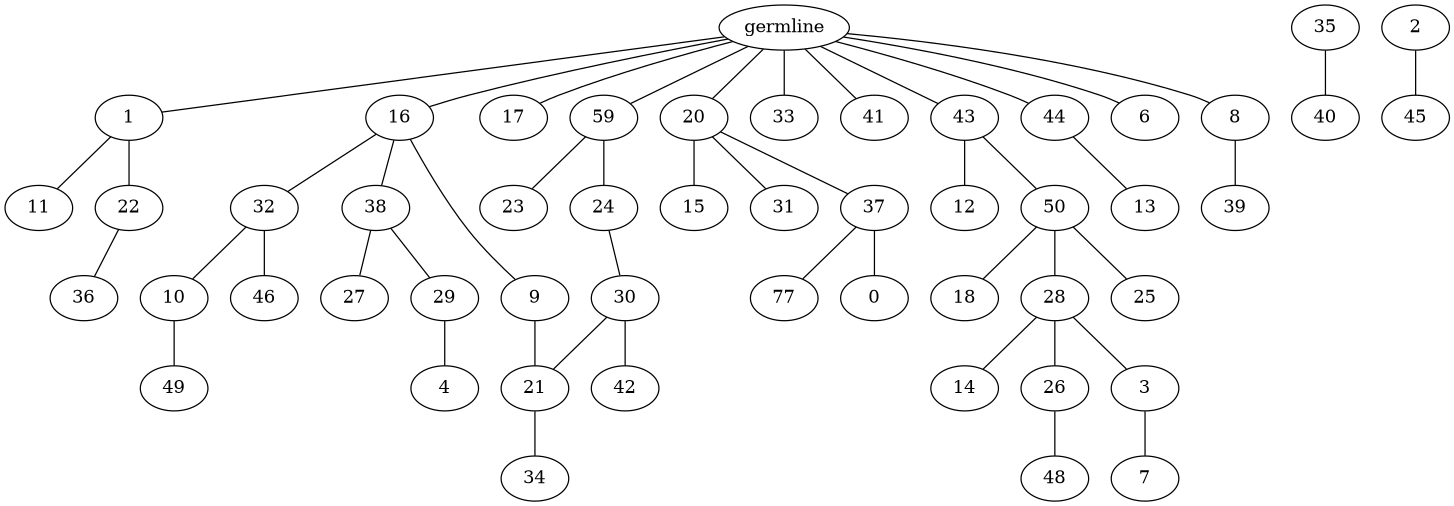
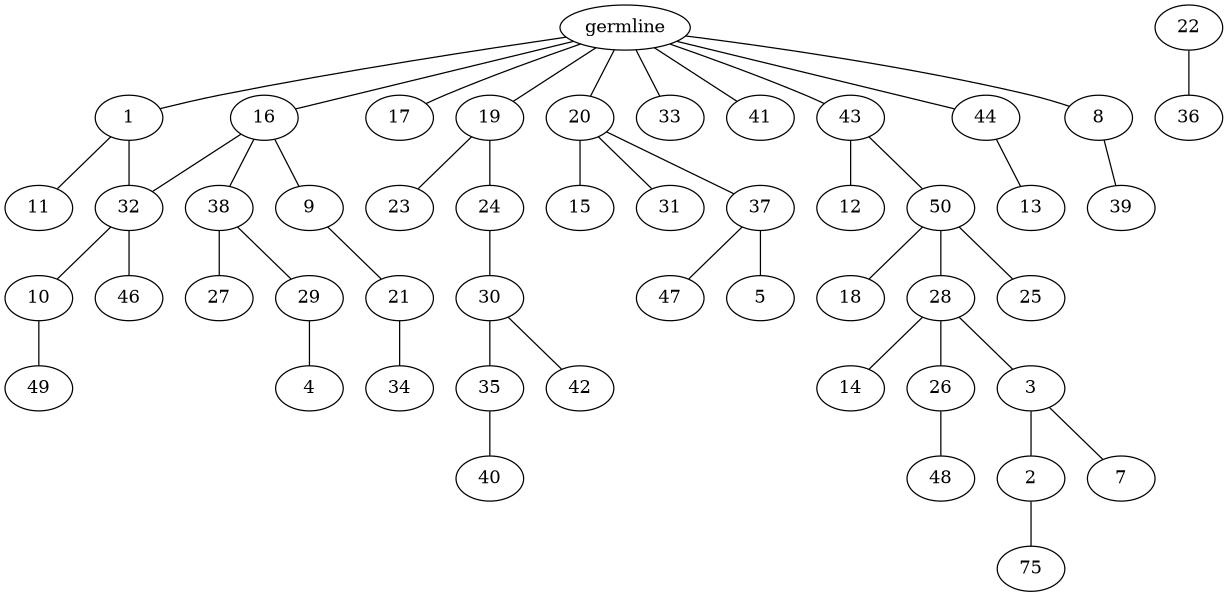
(604, 118) -> (490, 118)
(1145, 118) -> none
(1416, 118) -> (1031, 569)
(129, 163) -> (129, 163)
(784, 298) -> (670, 298)
(874, 298) -> (760, 298)
(580, 343) -> (490, 343)
none -> (1031, 434)
